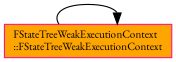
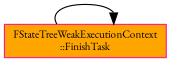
(88, 41) -> (85, 41)
